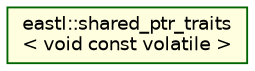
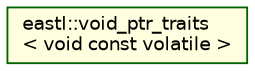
(127, 35) -> (127, 35)
